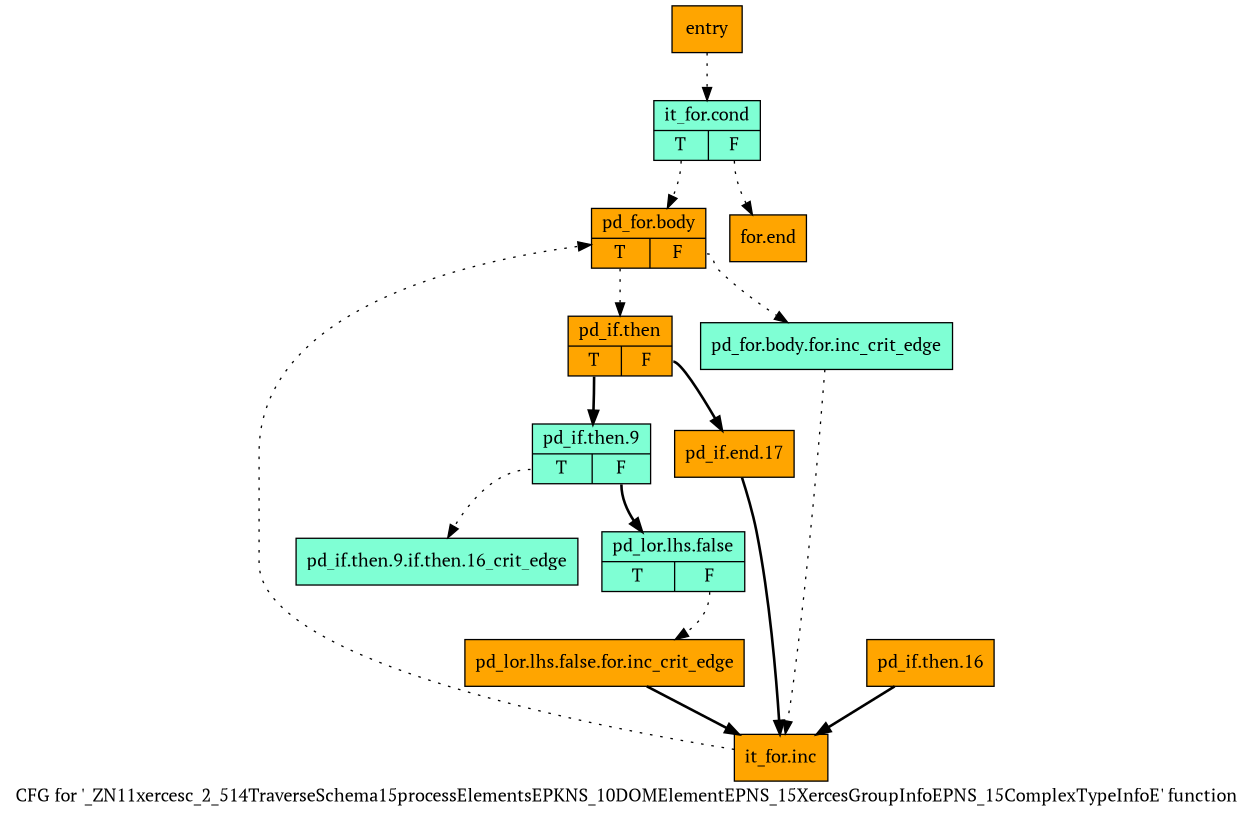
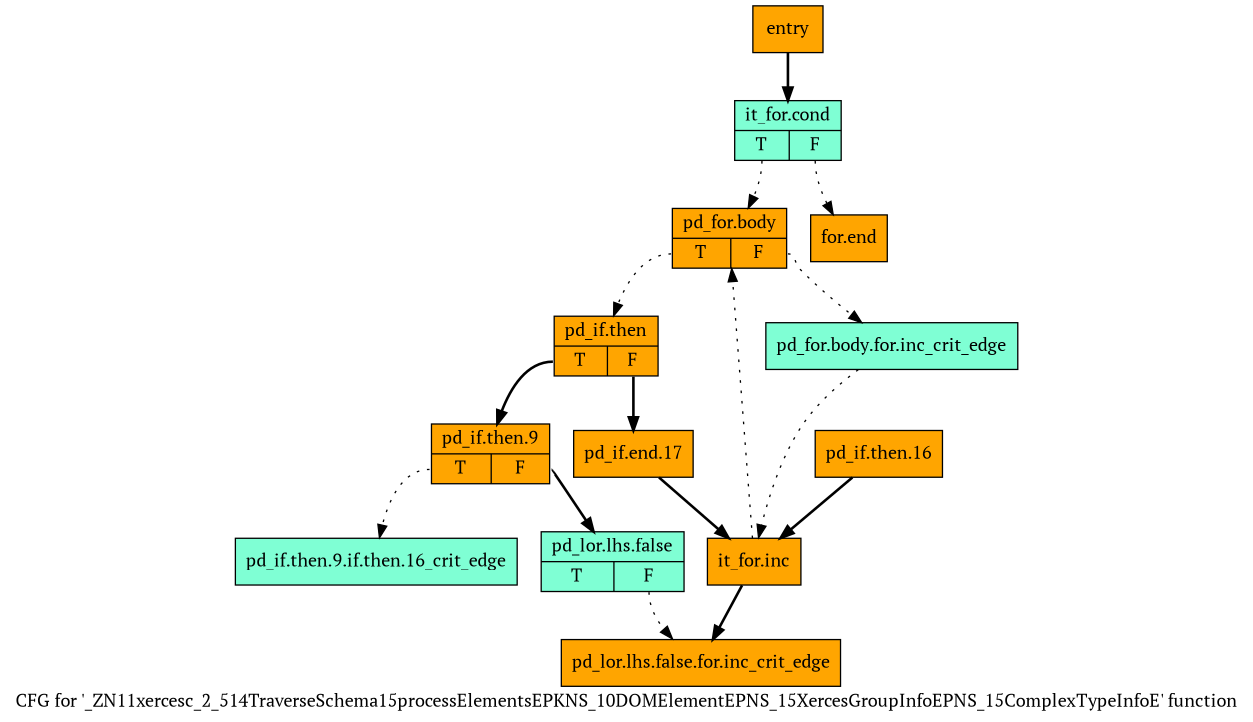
(707, 70) -> (788, 70)
(592, 454) -> (491, 454)
(687, 707) -> (731, 606)
